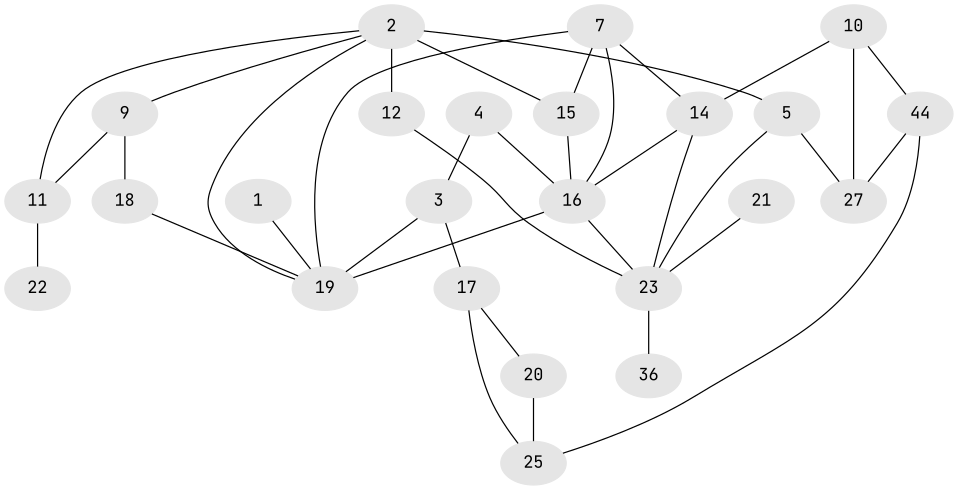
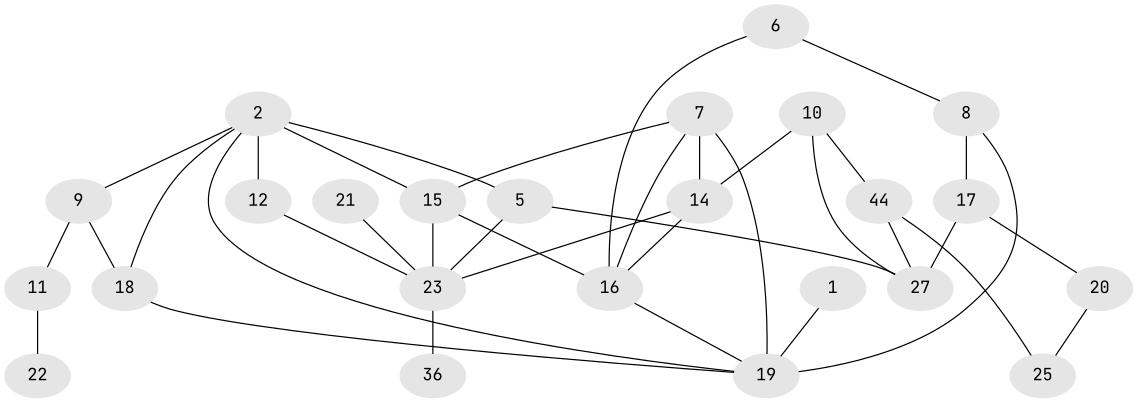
(169, 59) -> (169, 187)
(479, 114) -> (776, 27)
(439, 201) -> (966, 114)
(611, 245) -> (433, 245)
(484, 381) -> (946, 240)
